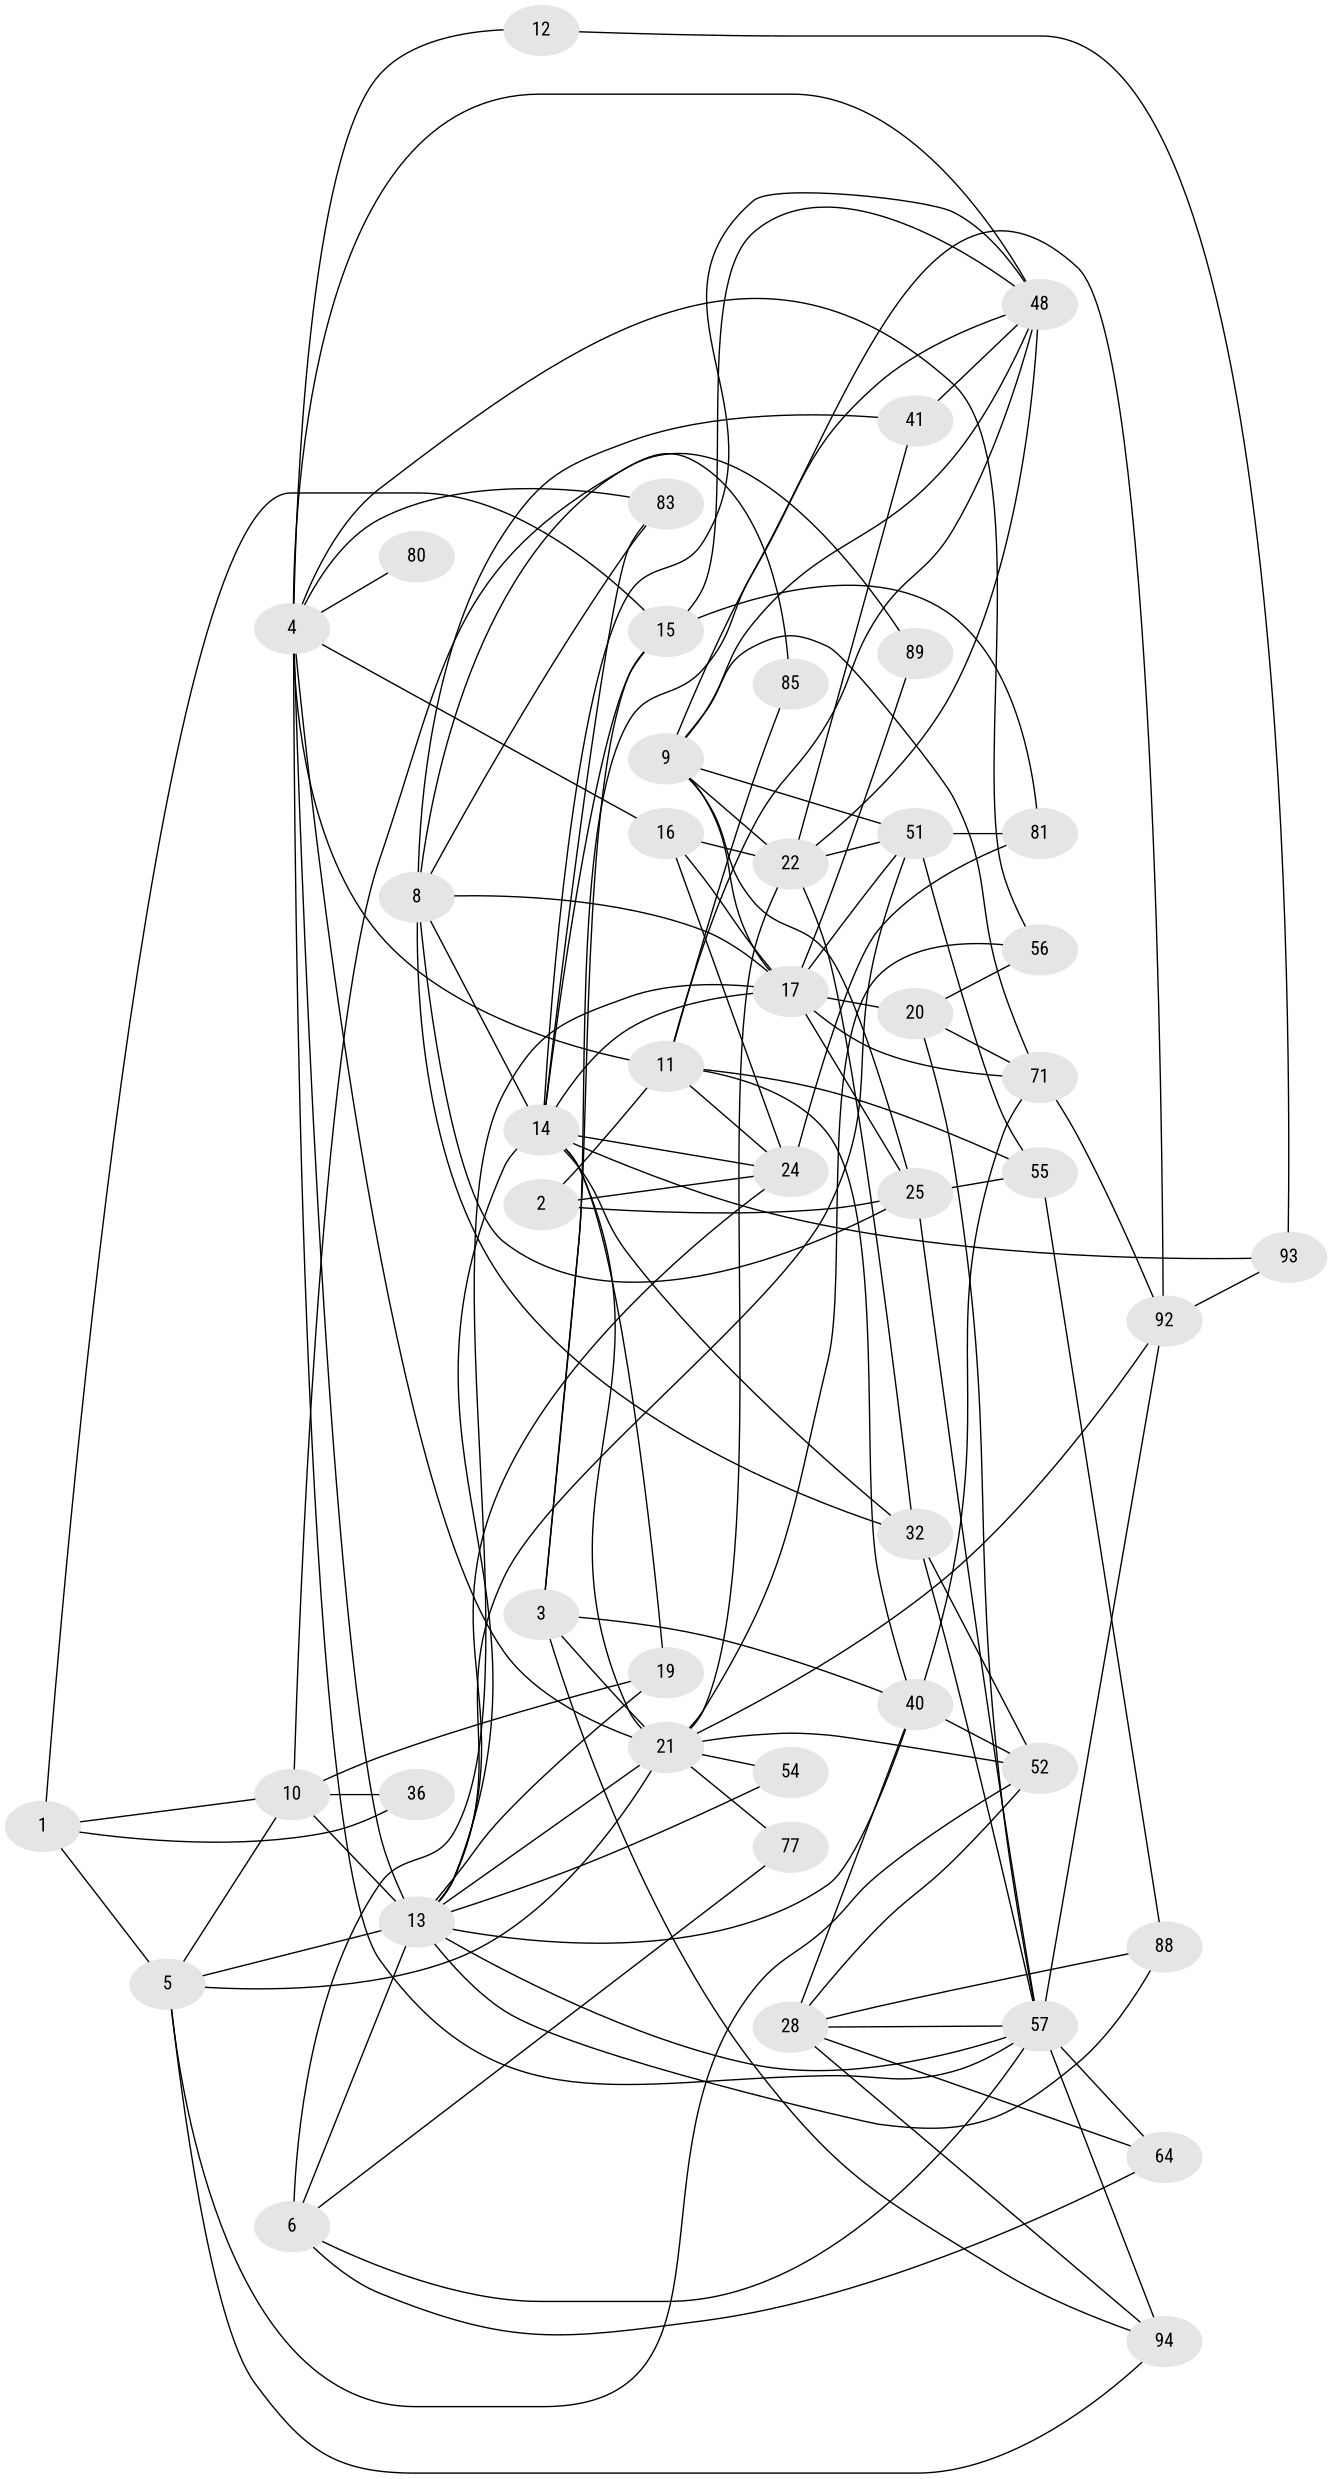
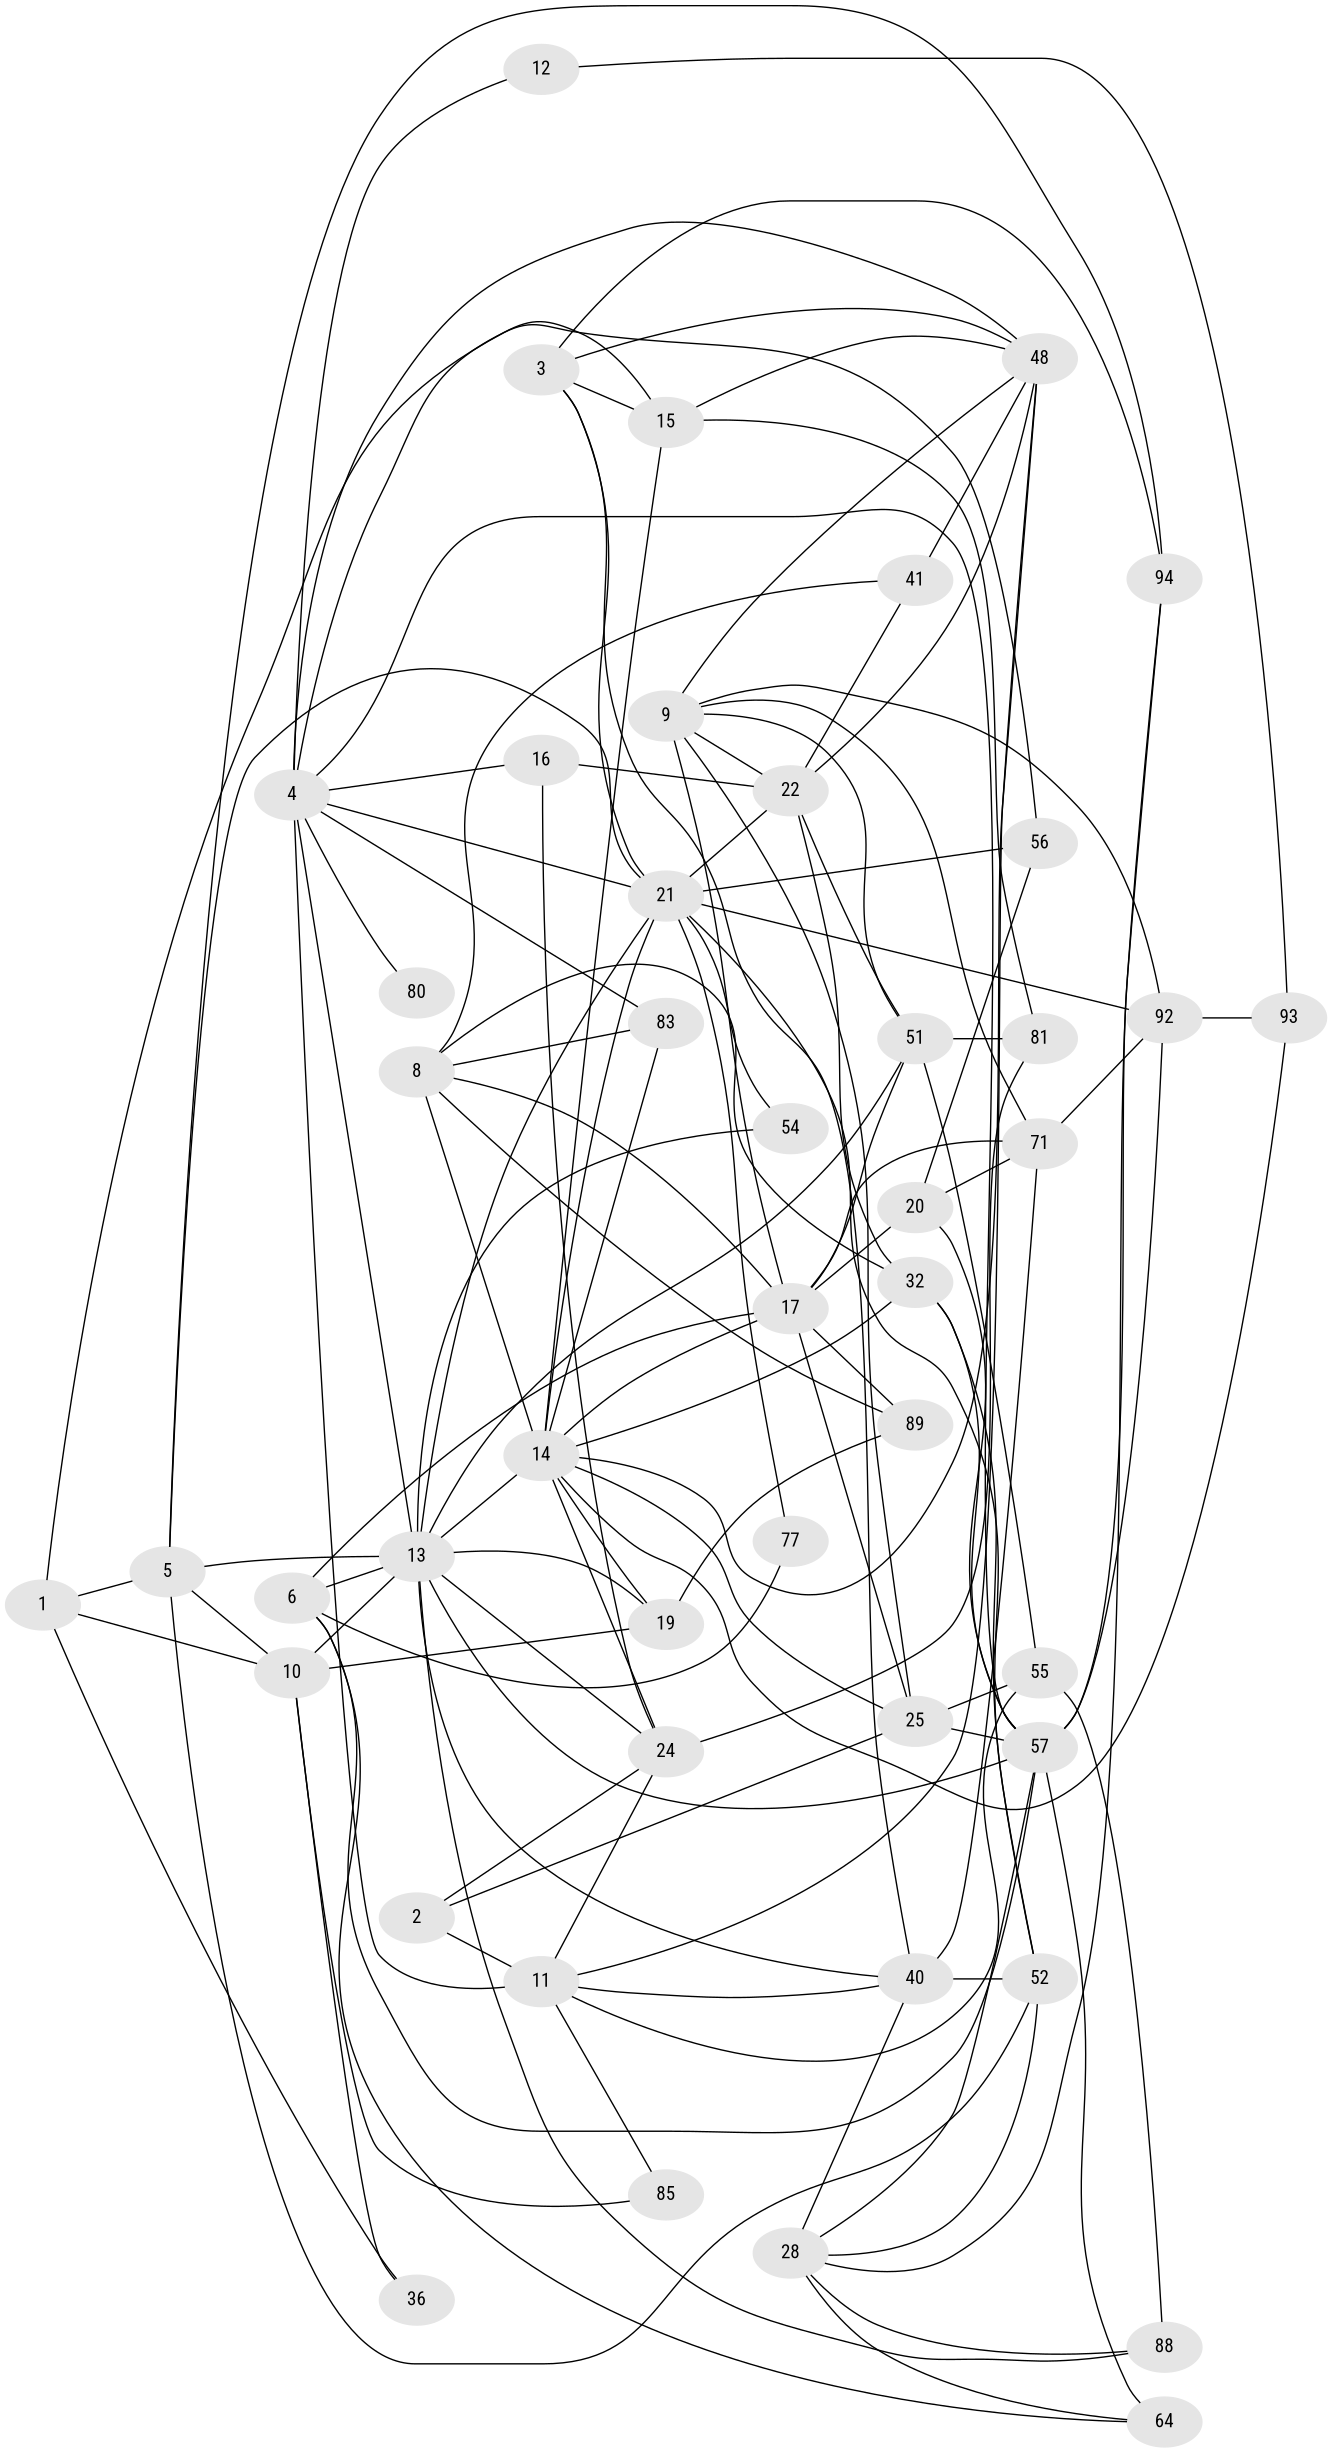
(728, 913) -> none
(534, 1259) -> (730, 1585)
none -> (762, 1497)
